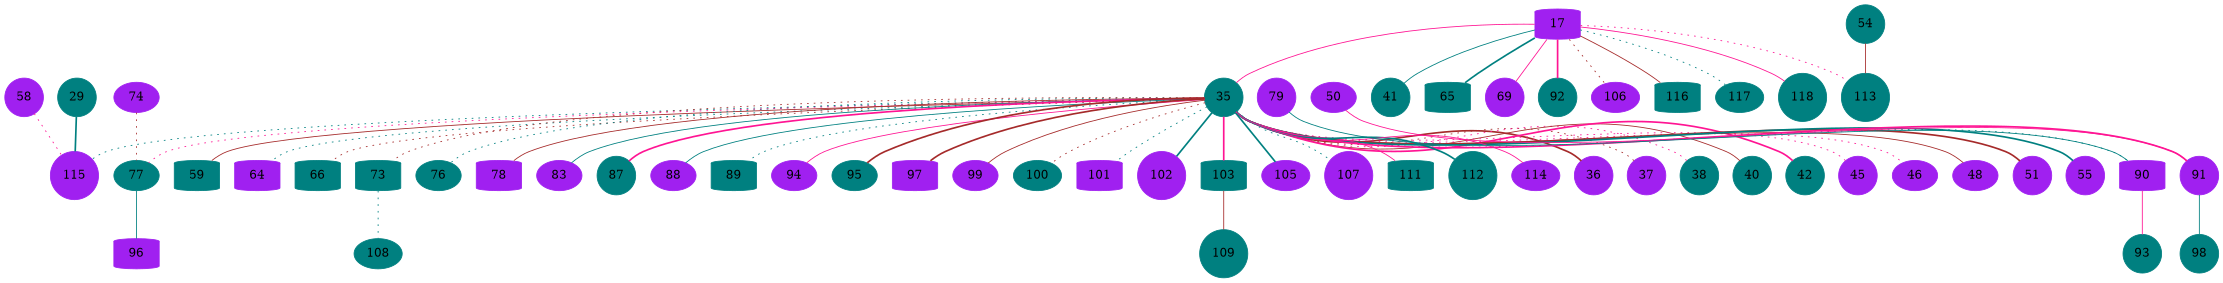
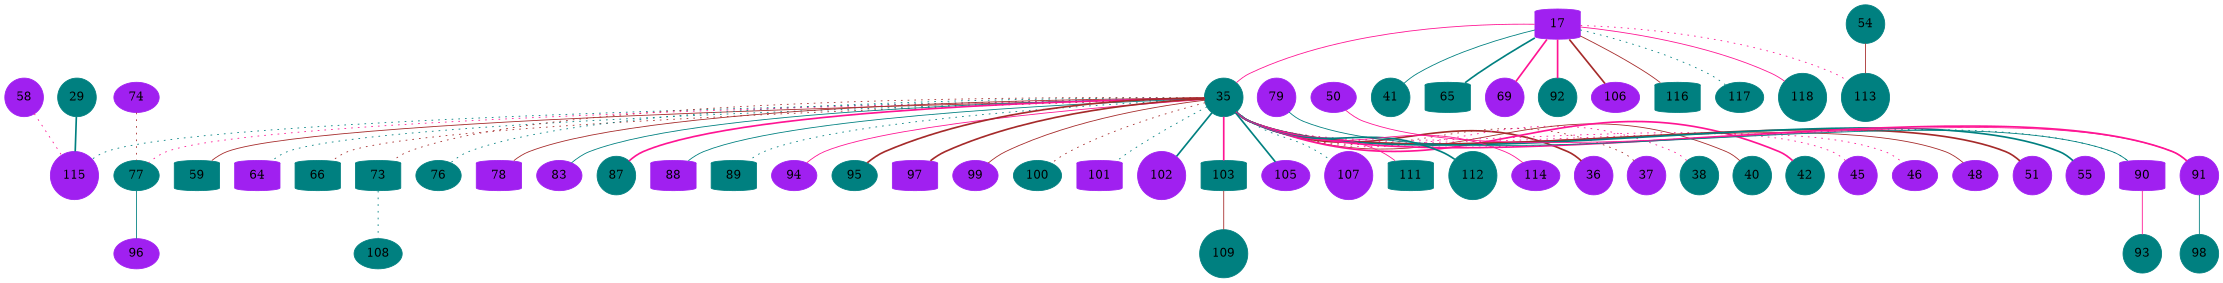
(1531, 61) -> (1531, 61)
(1587, 61) -> (1587, 61)
(673, 176) -> (673, 176)
(137, 254) -> (137, 254)
